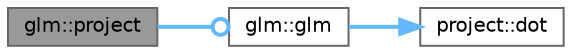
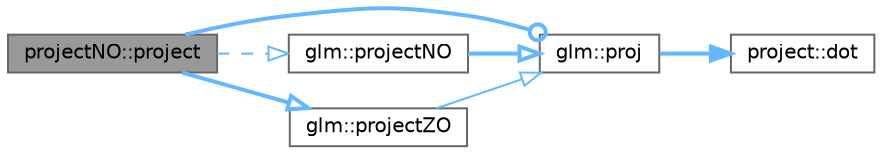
(83, 27) -> (113, 54)
(289, 27) -> (599, 54)
none -> (378, 54)
none -> (378, 127)
